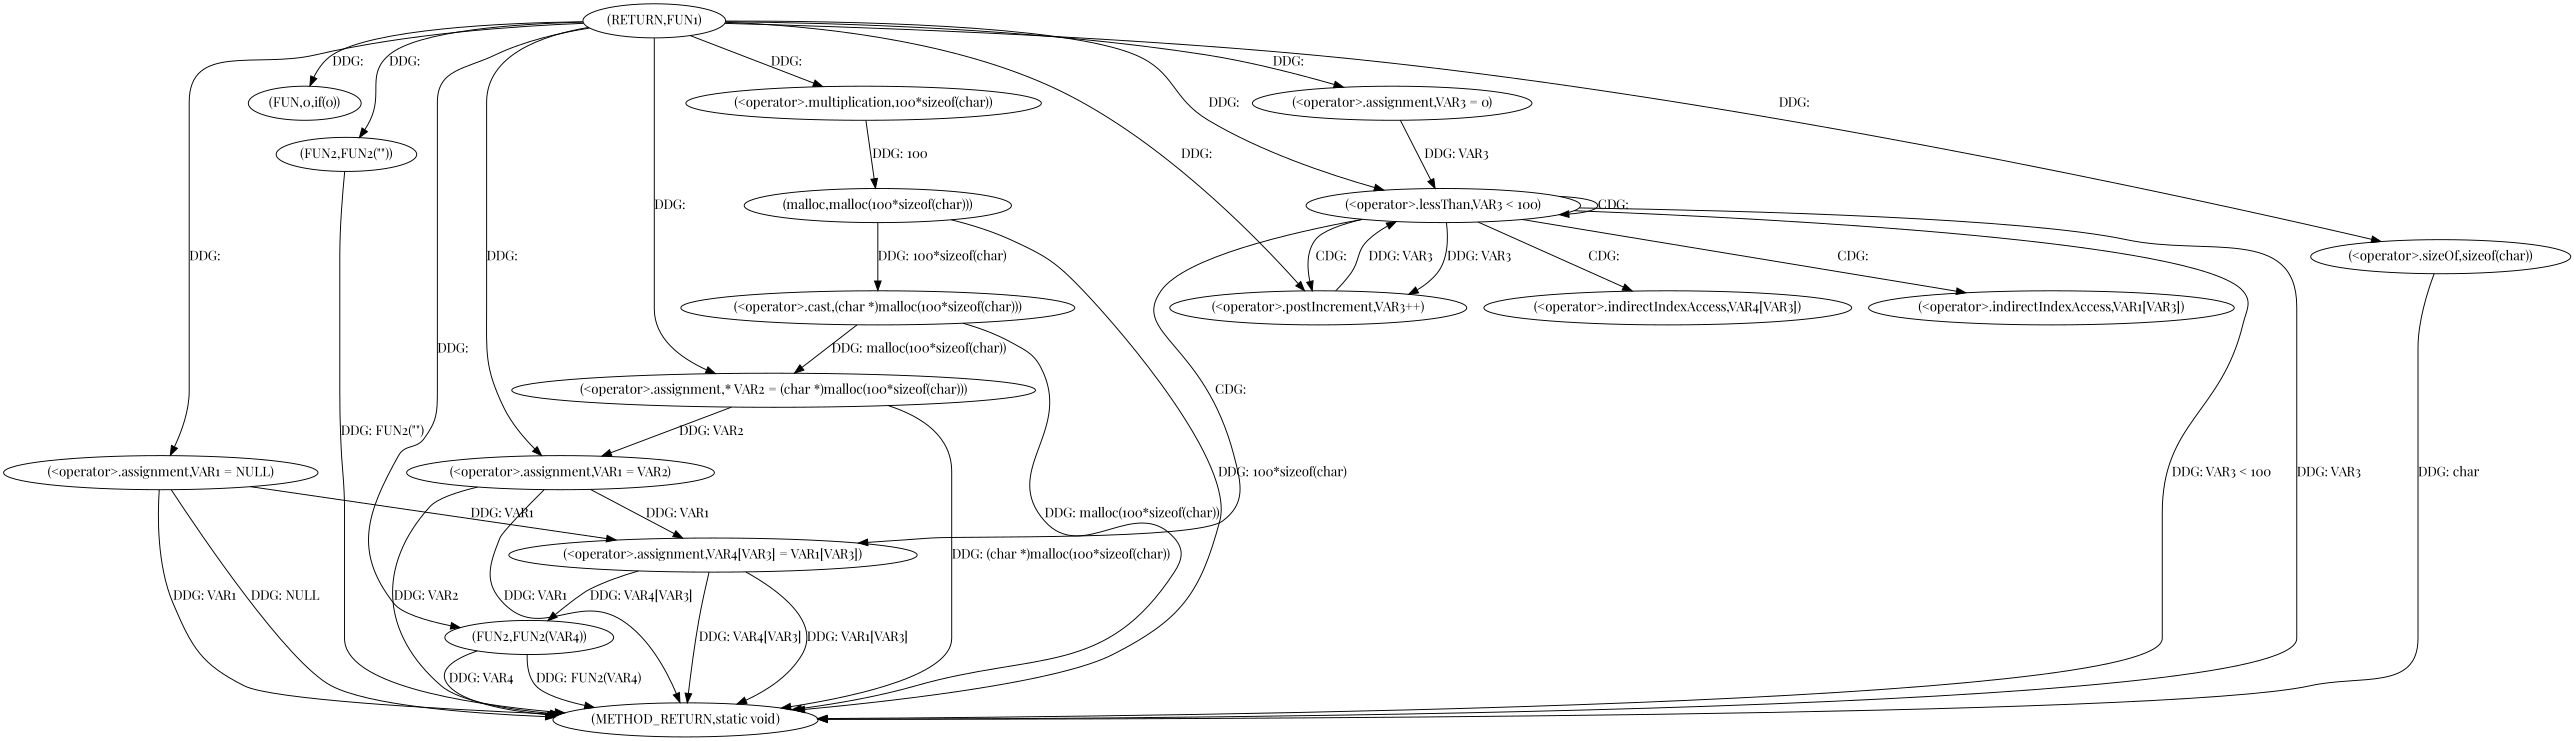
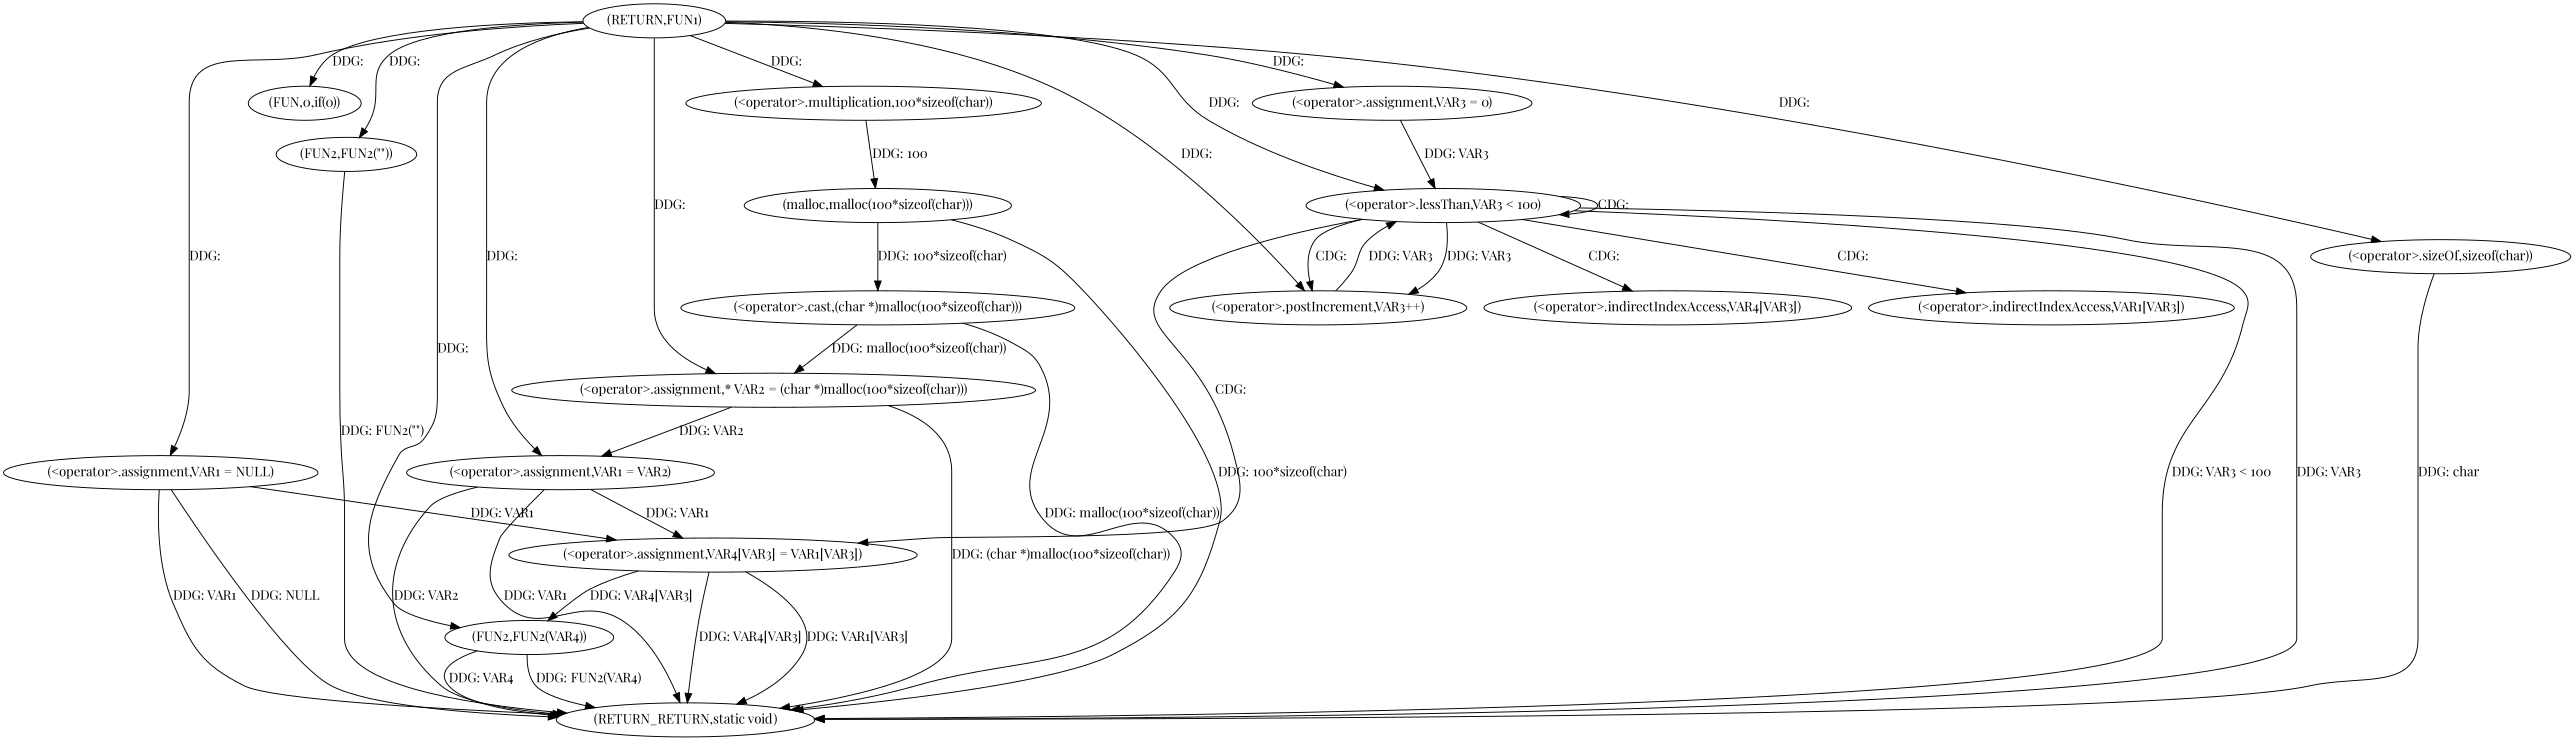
(686, 720) -> (686, 720)
